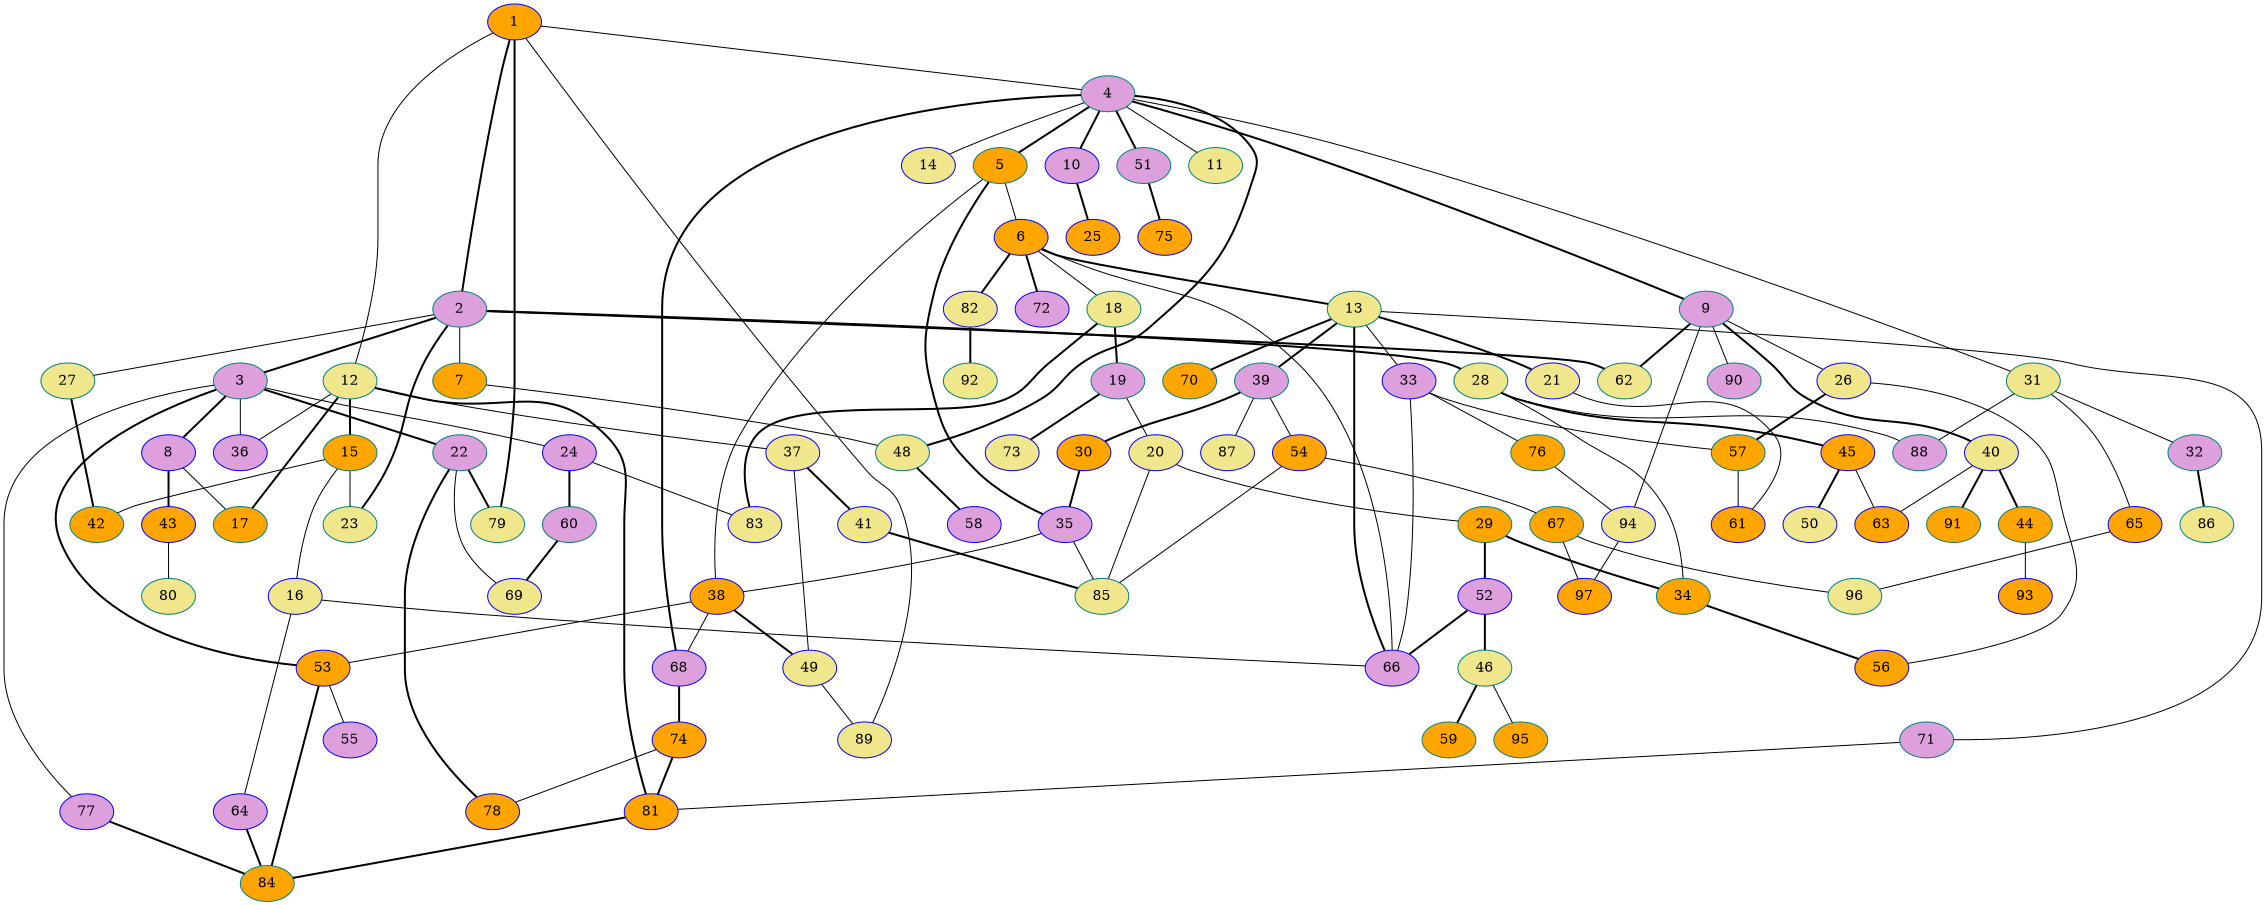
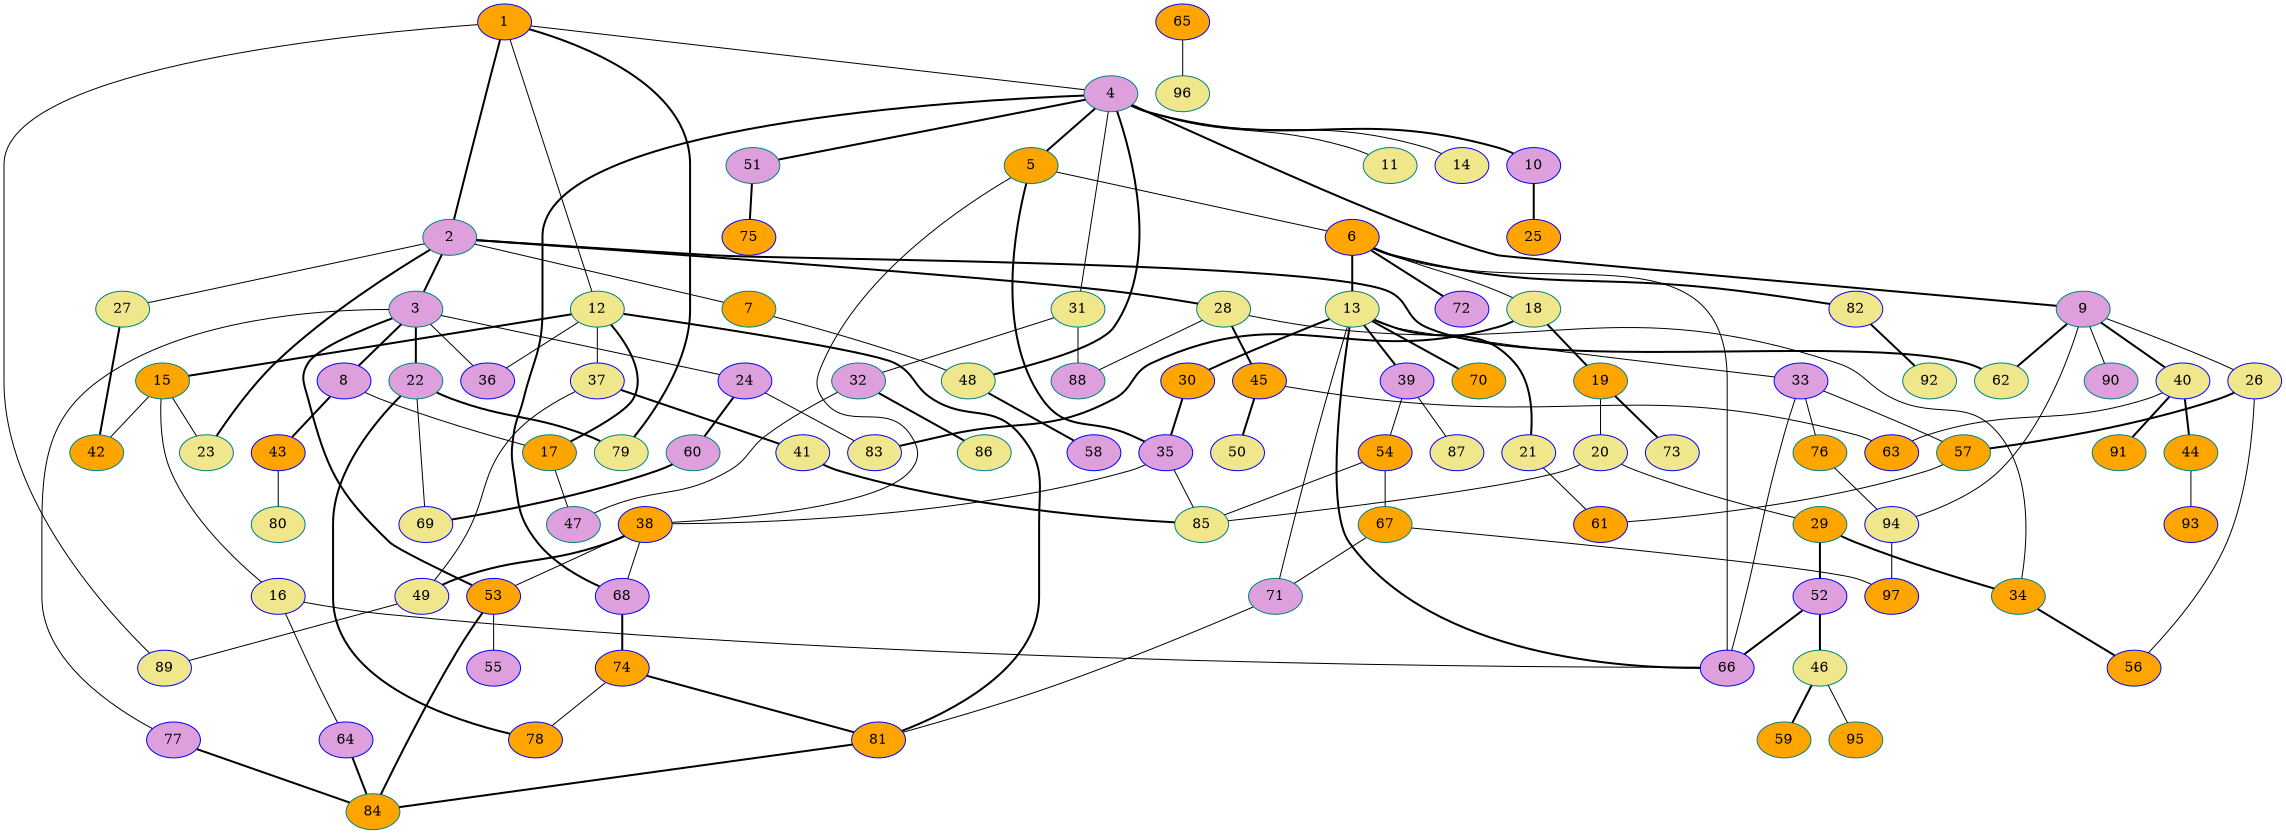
(1118, 381) -> (1601, 381)
(1261, 381) -> (1407, 381)
(1173, 417) -> (1269, 344)
(2100, 444) -> none
none -> (573, 525)
(1701, 571) -> (1330, 561)
